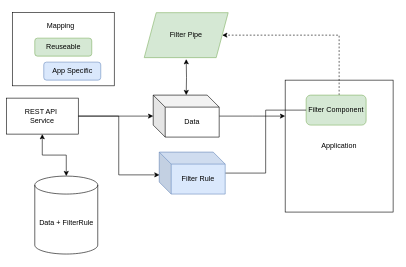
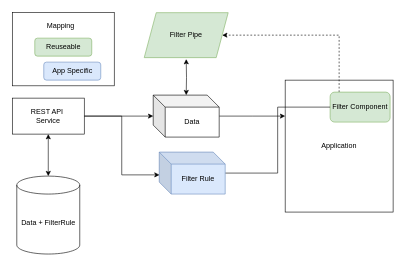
(336, 110) -> (360, 107)
(42, 116) -> (48, 116)
(66, 215) -> (48, 215)
